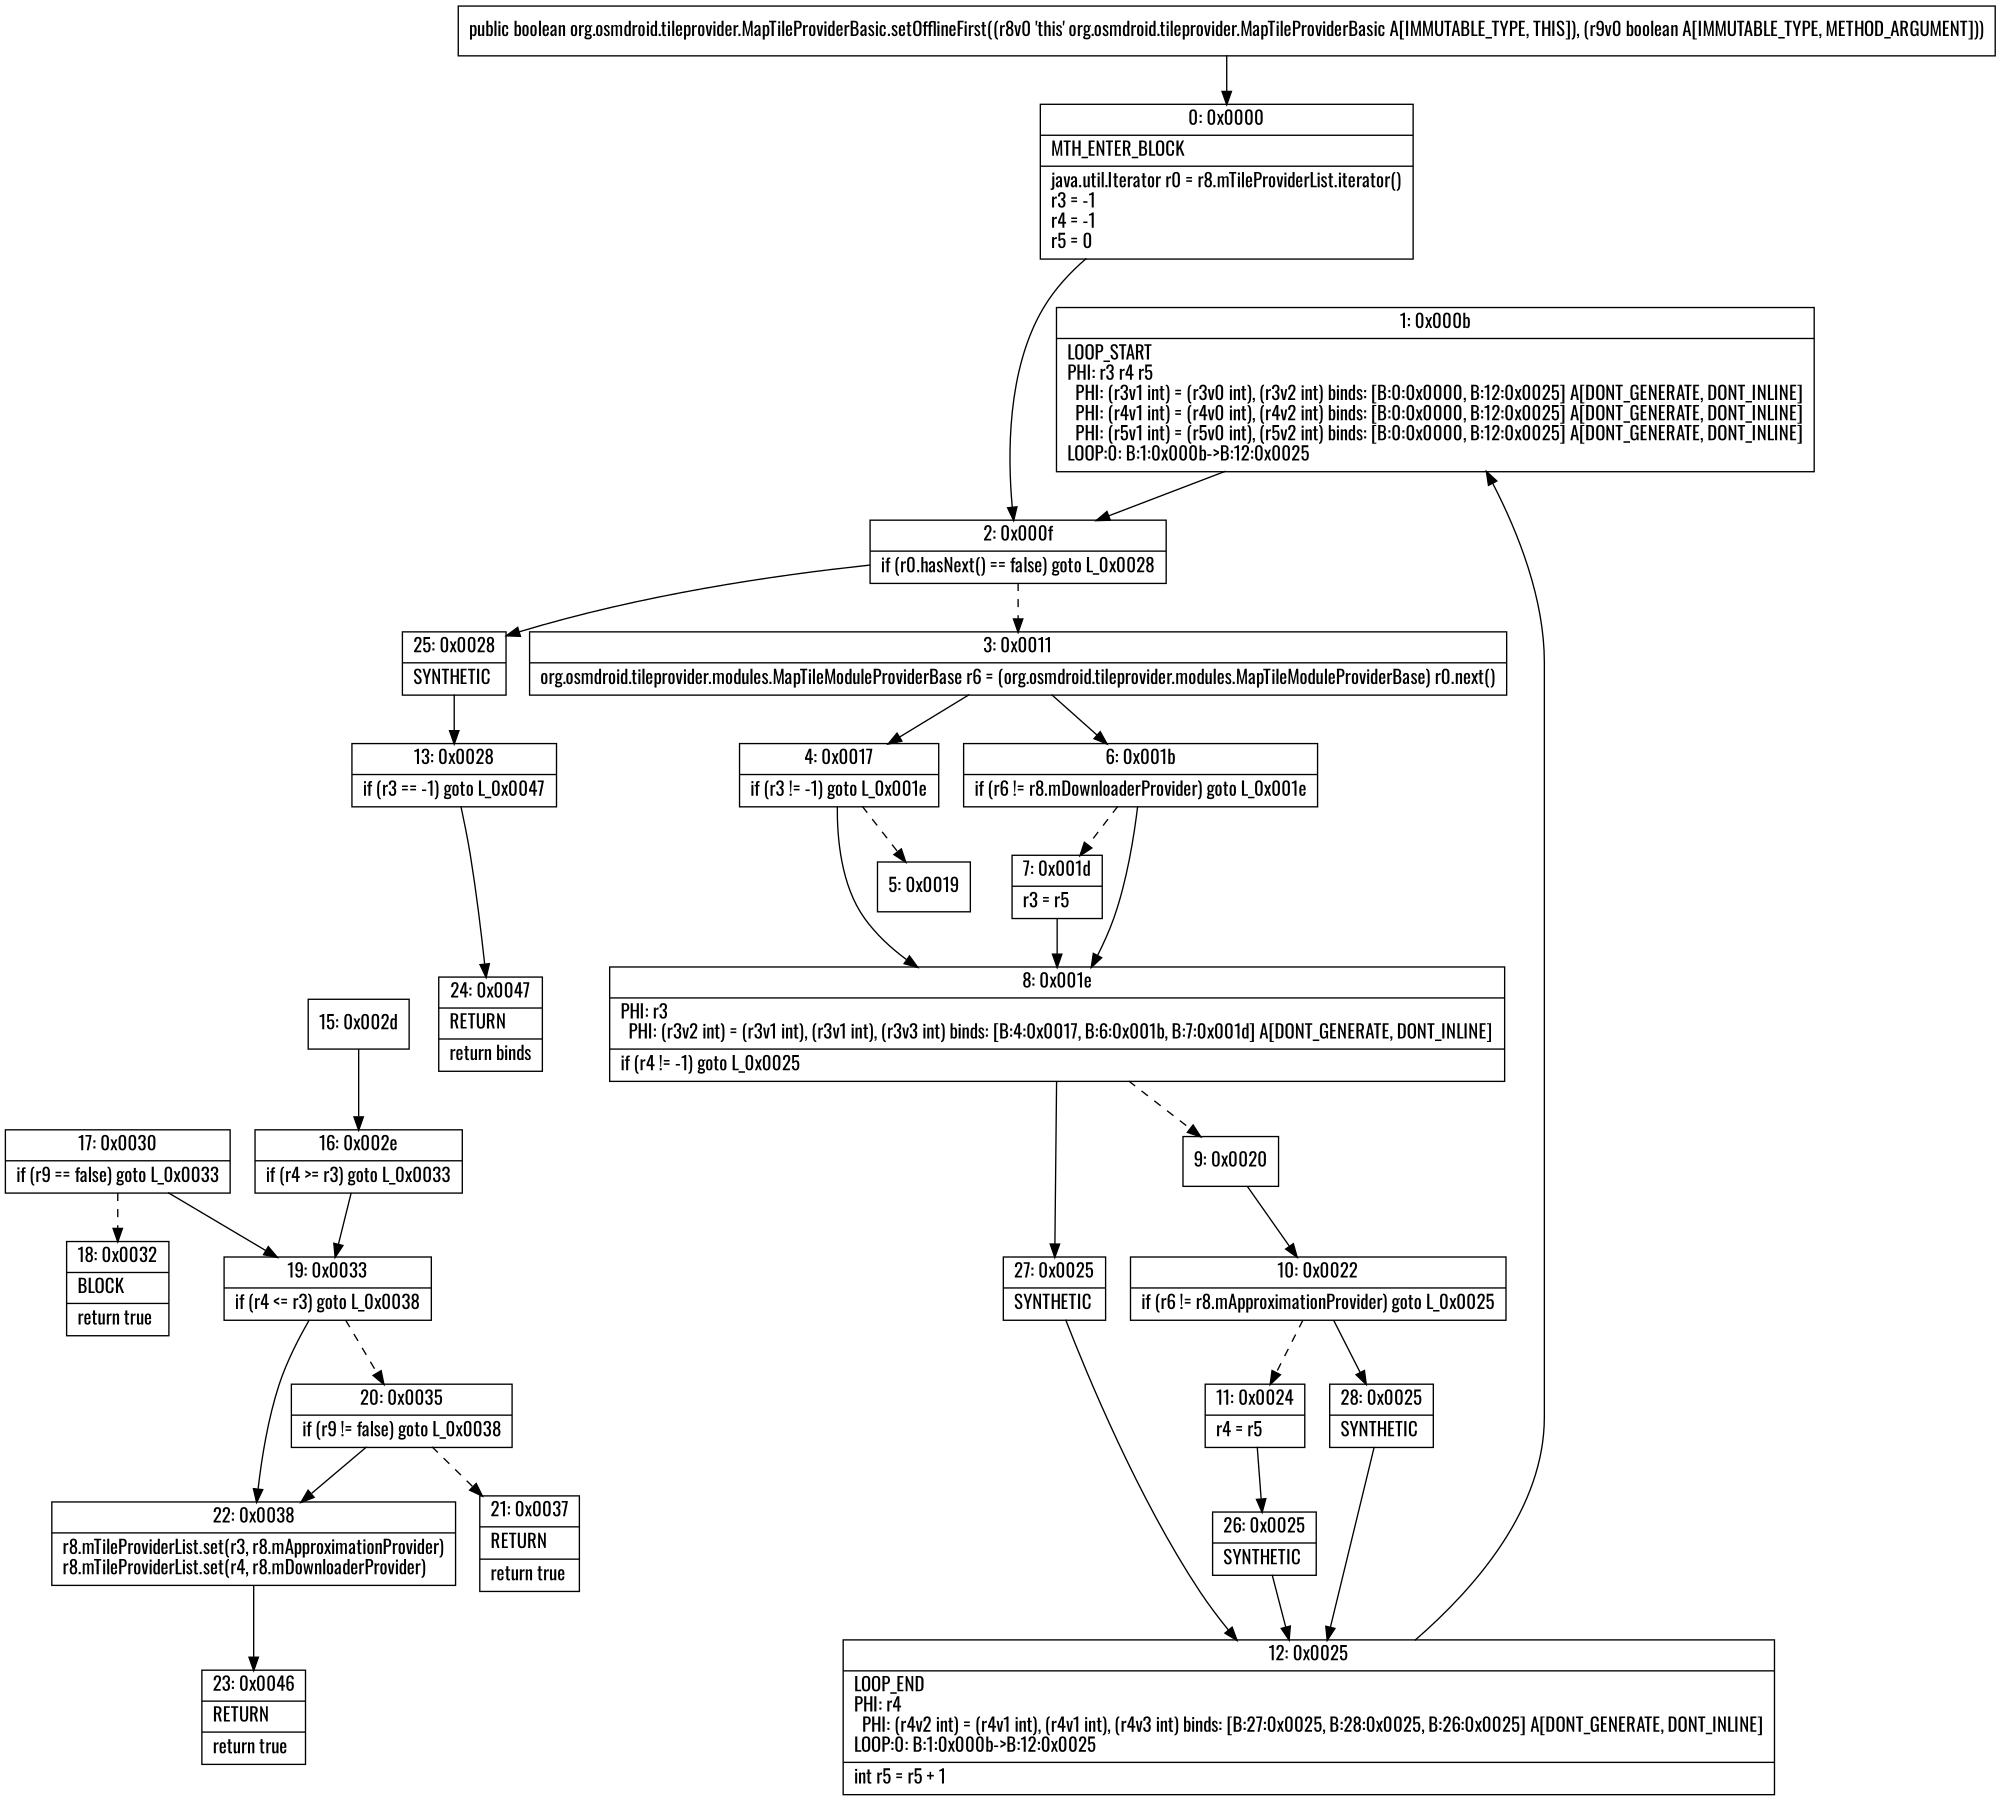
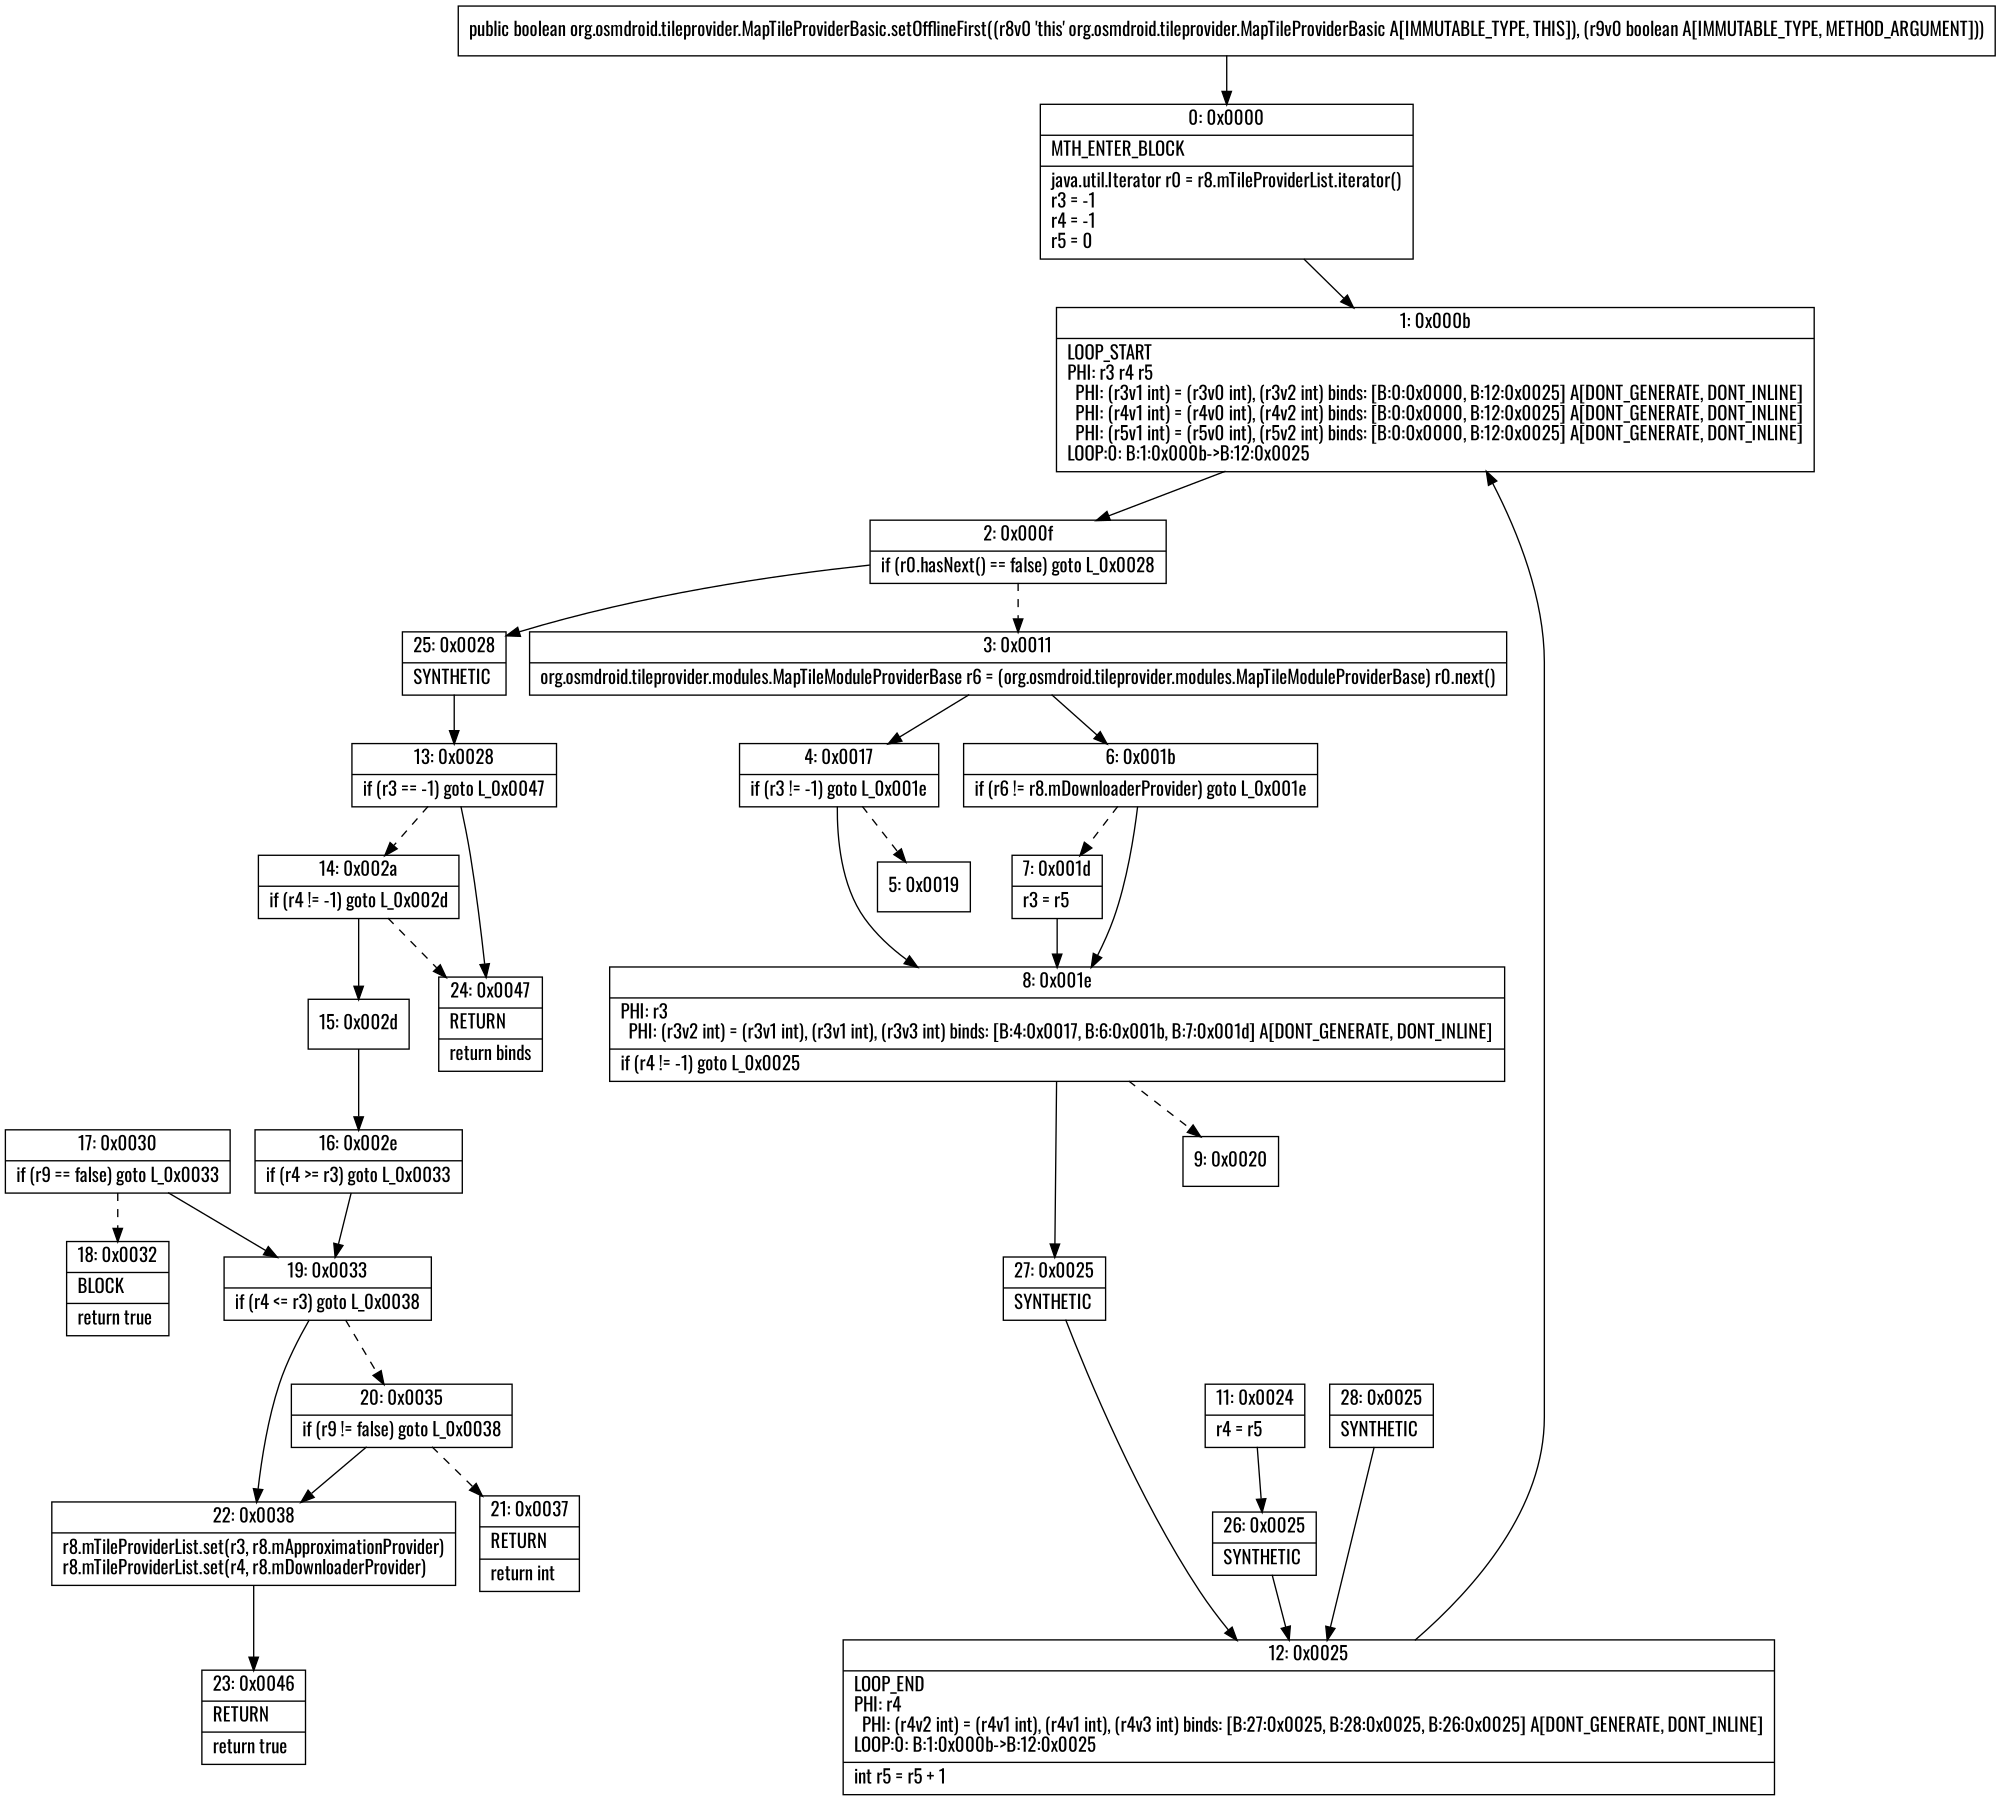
(1019, 373) -> (1324, 279)
none -> (359, 887)
(1318, 1289) -> none
(528, 1575) -> (524, 1575)
